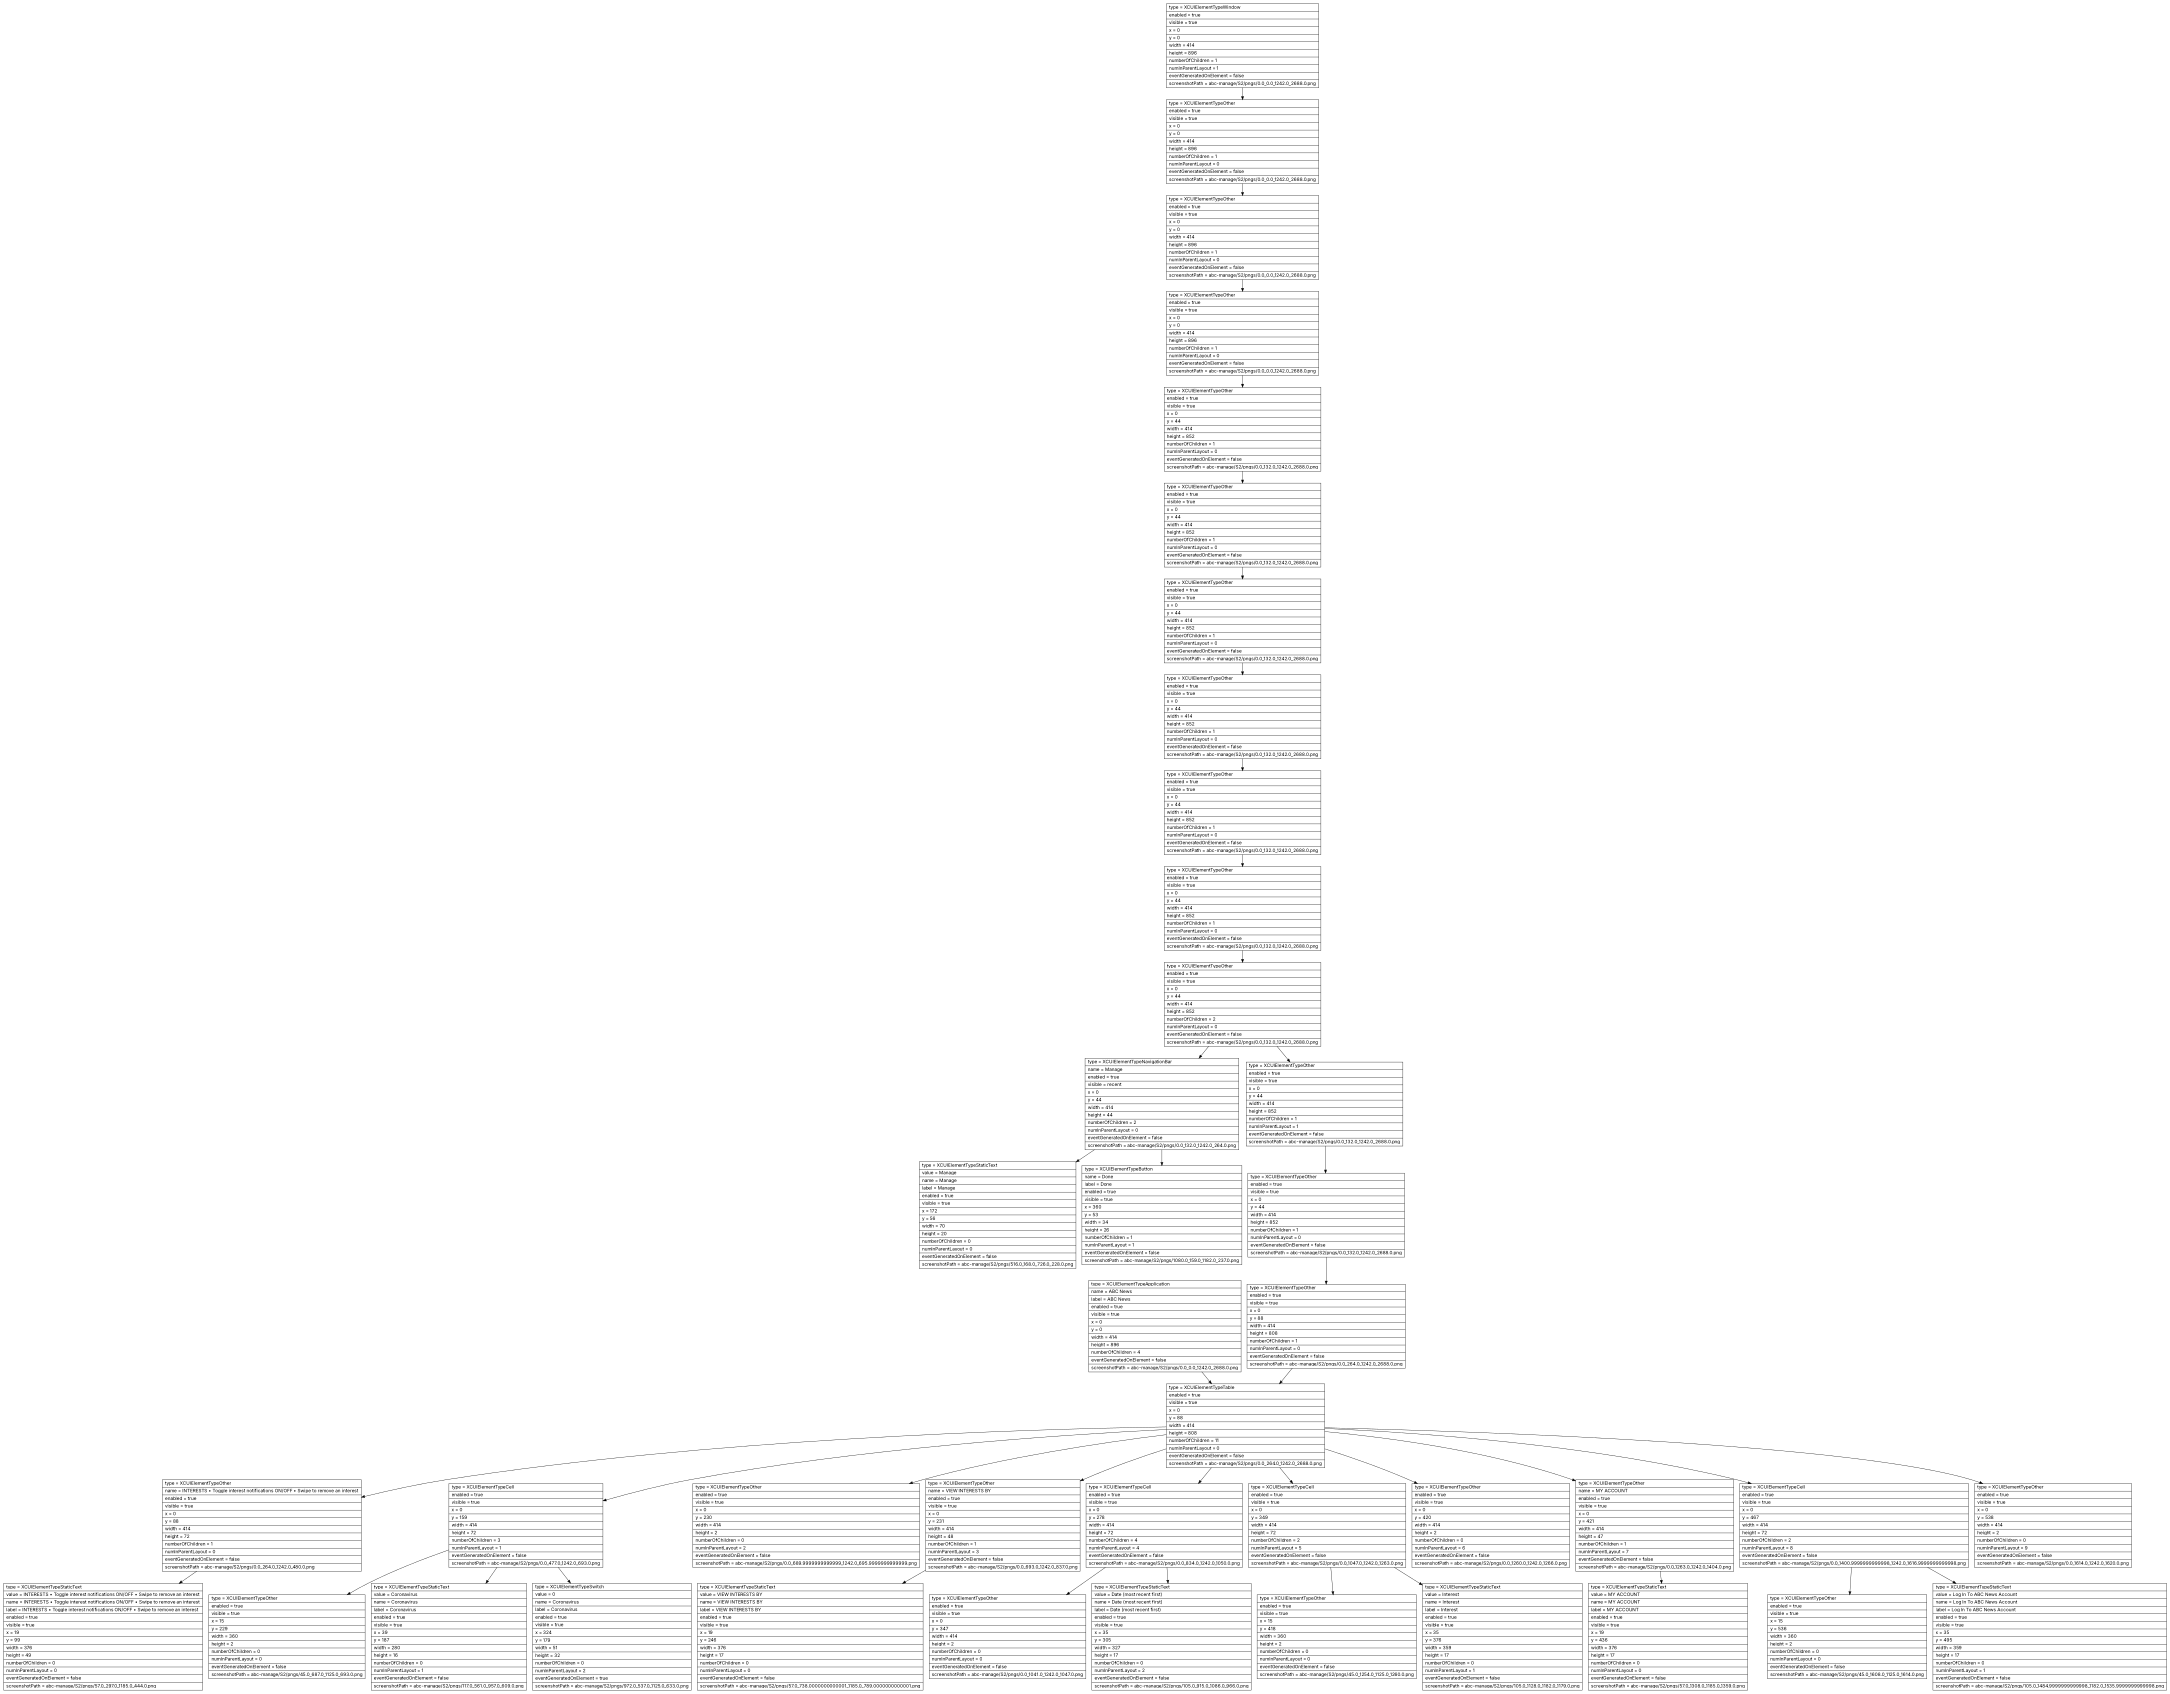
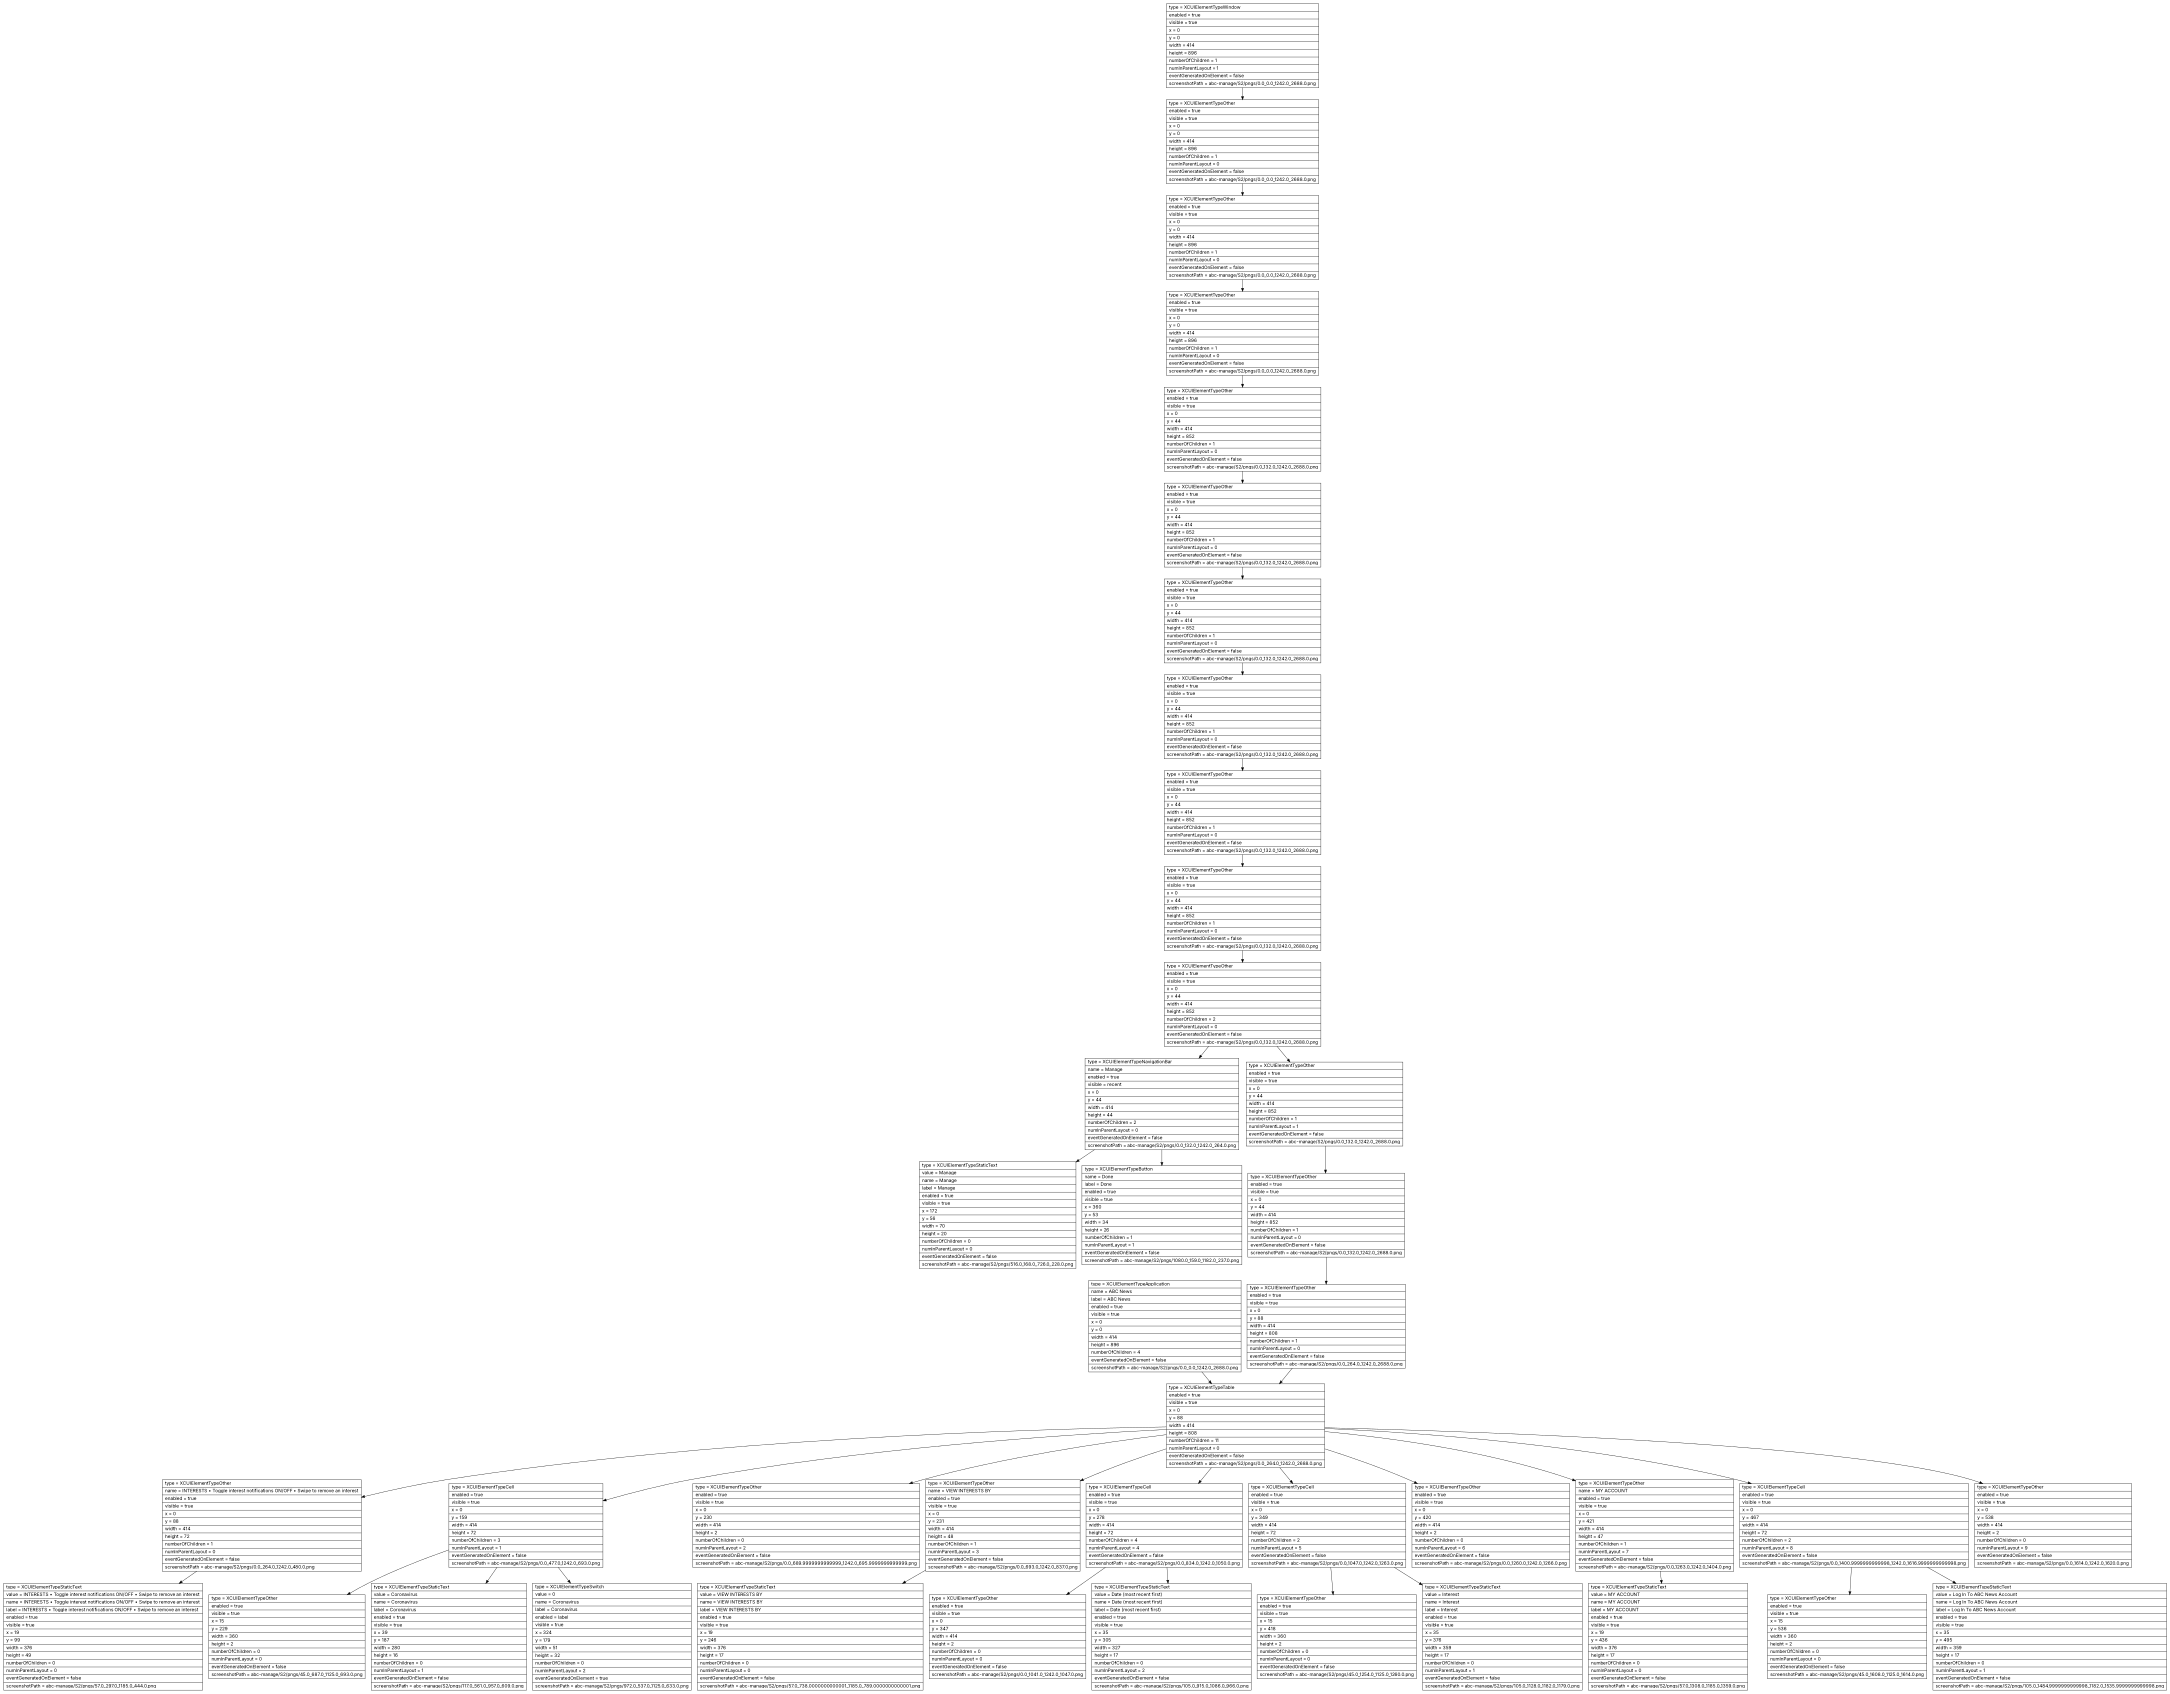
(551, 1617) -> (552, 1617)
